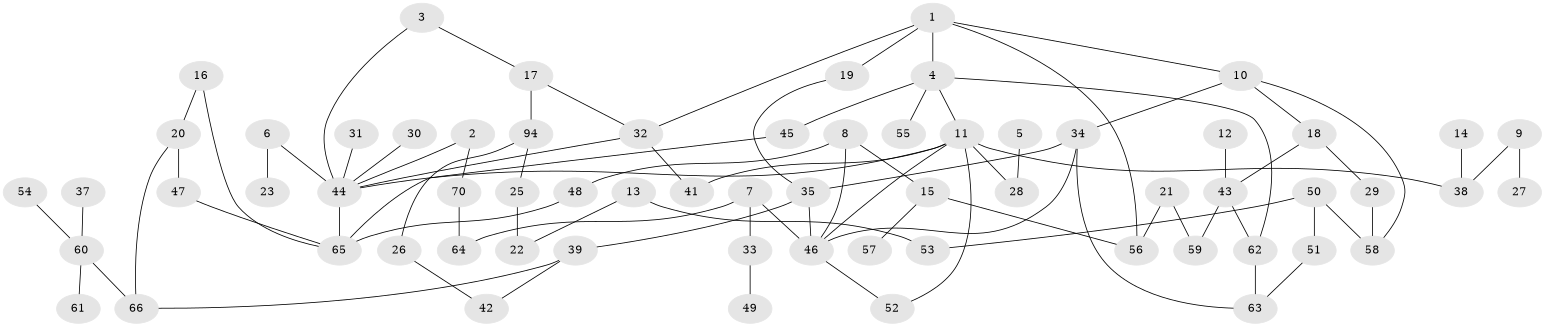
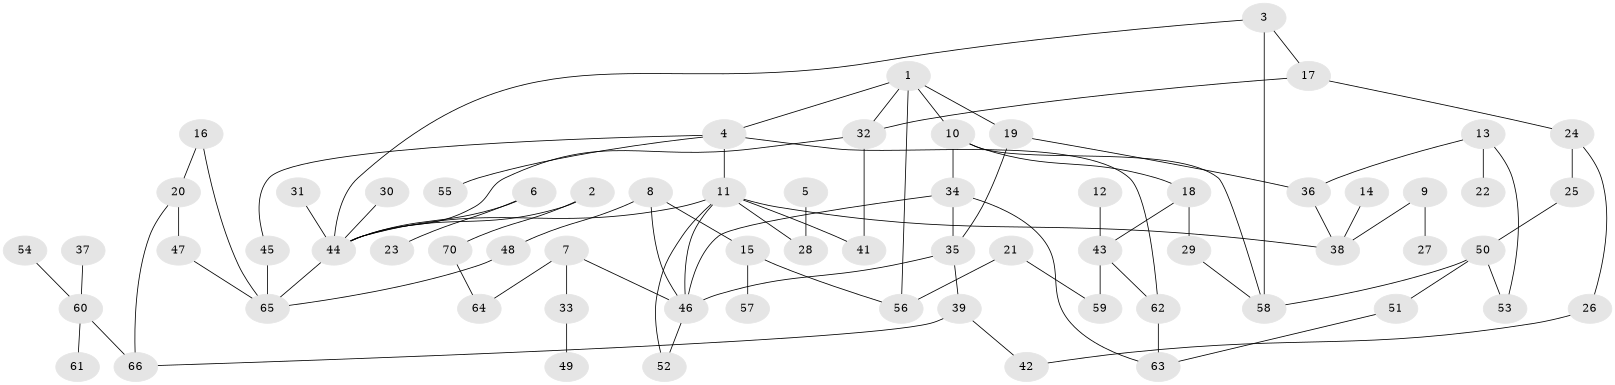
(531, 134) -> (1572, 134)
none -> (1264, 163)
none -> (1309, 192)
(517, 222) -> (1528, 222)
